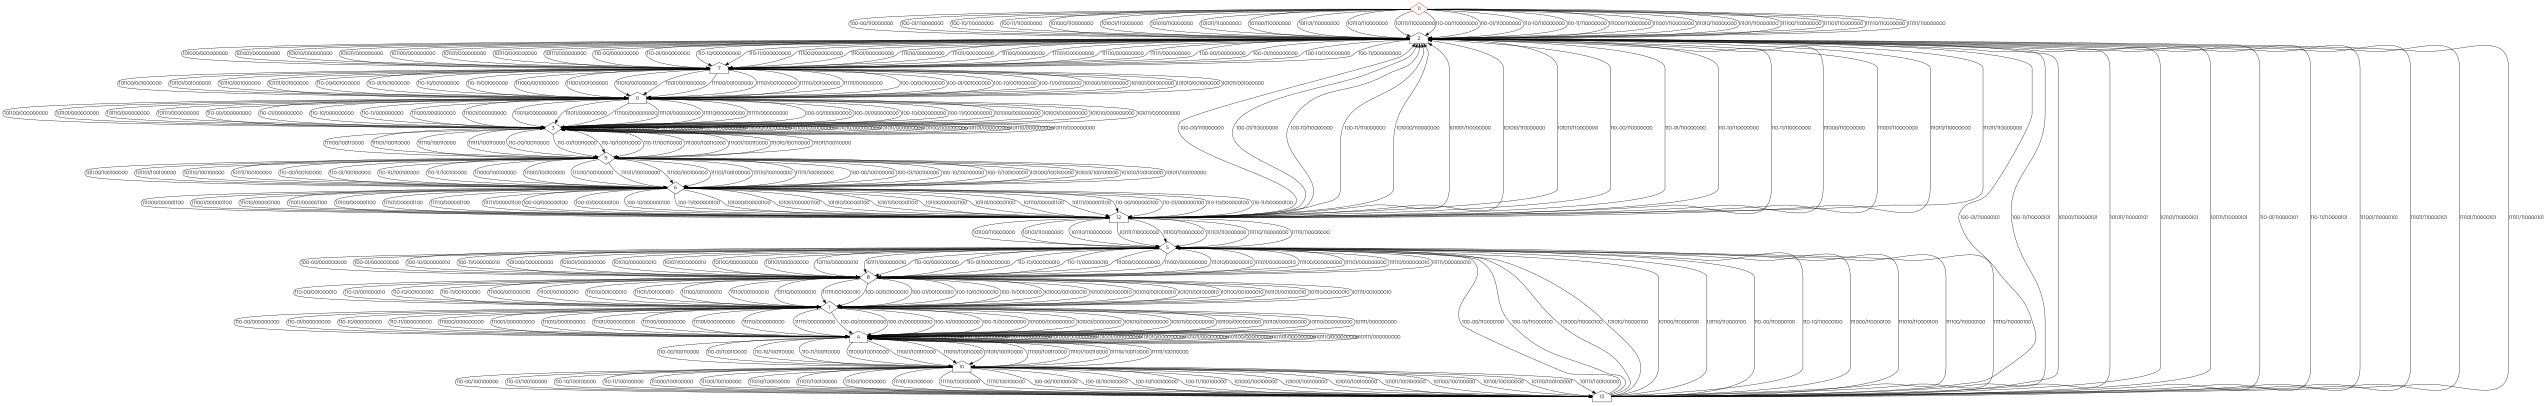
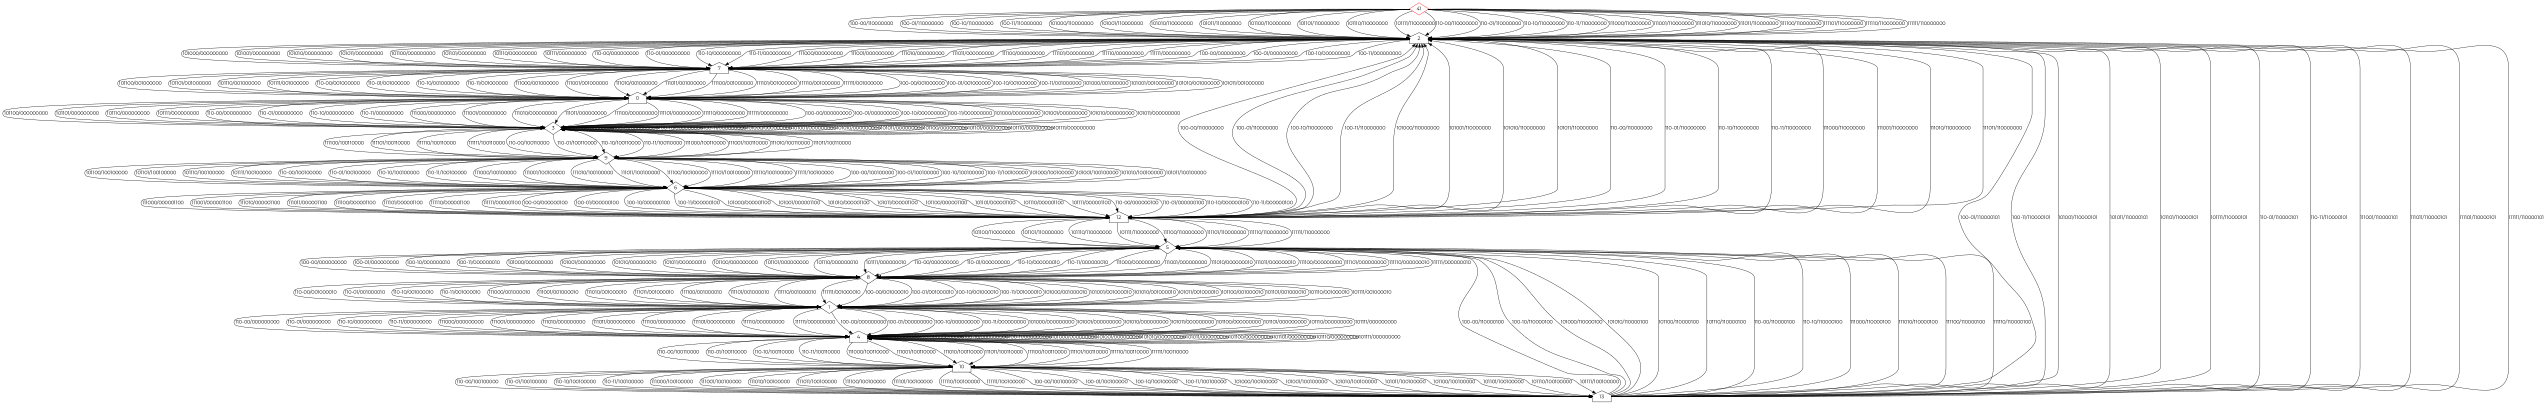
(1419, 9) -> (1419, 9)
